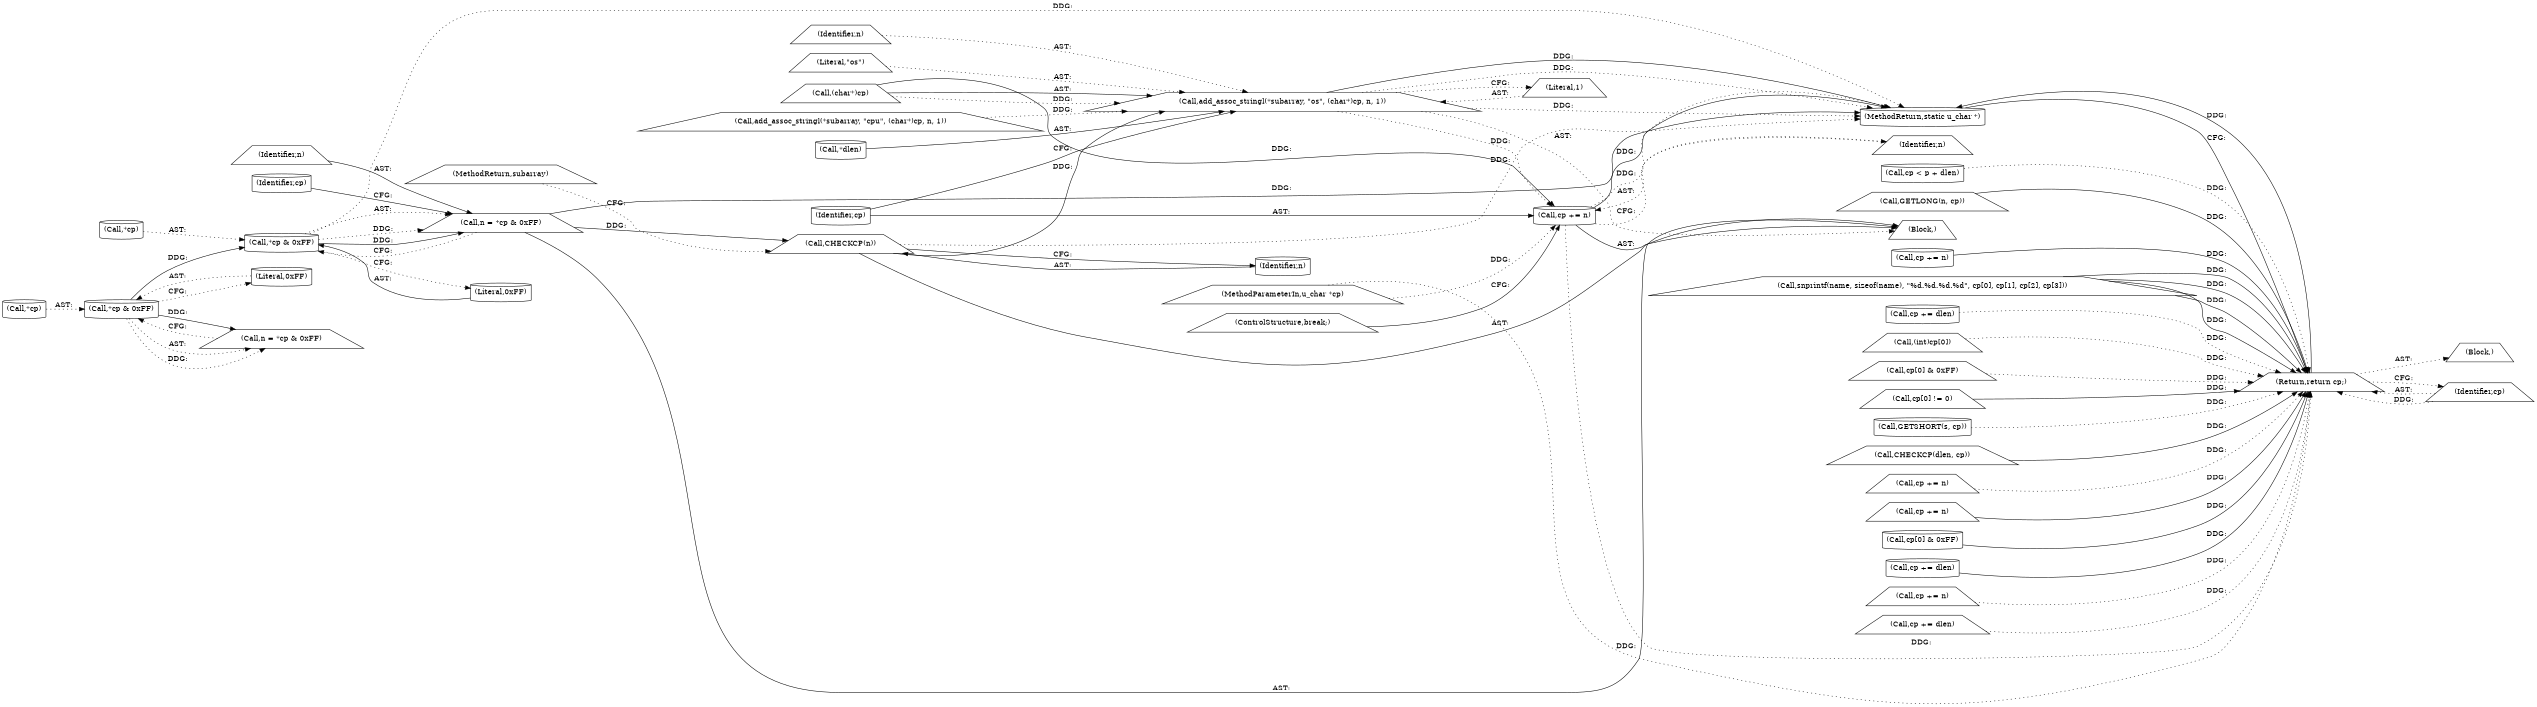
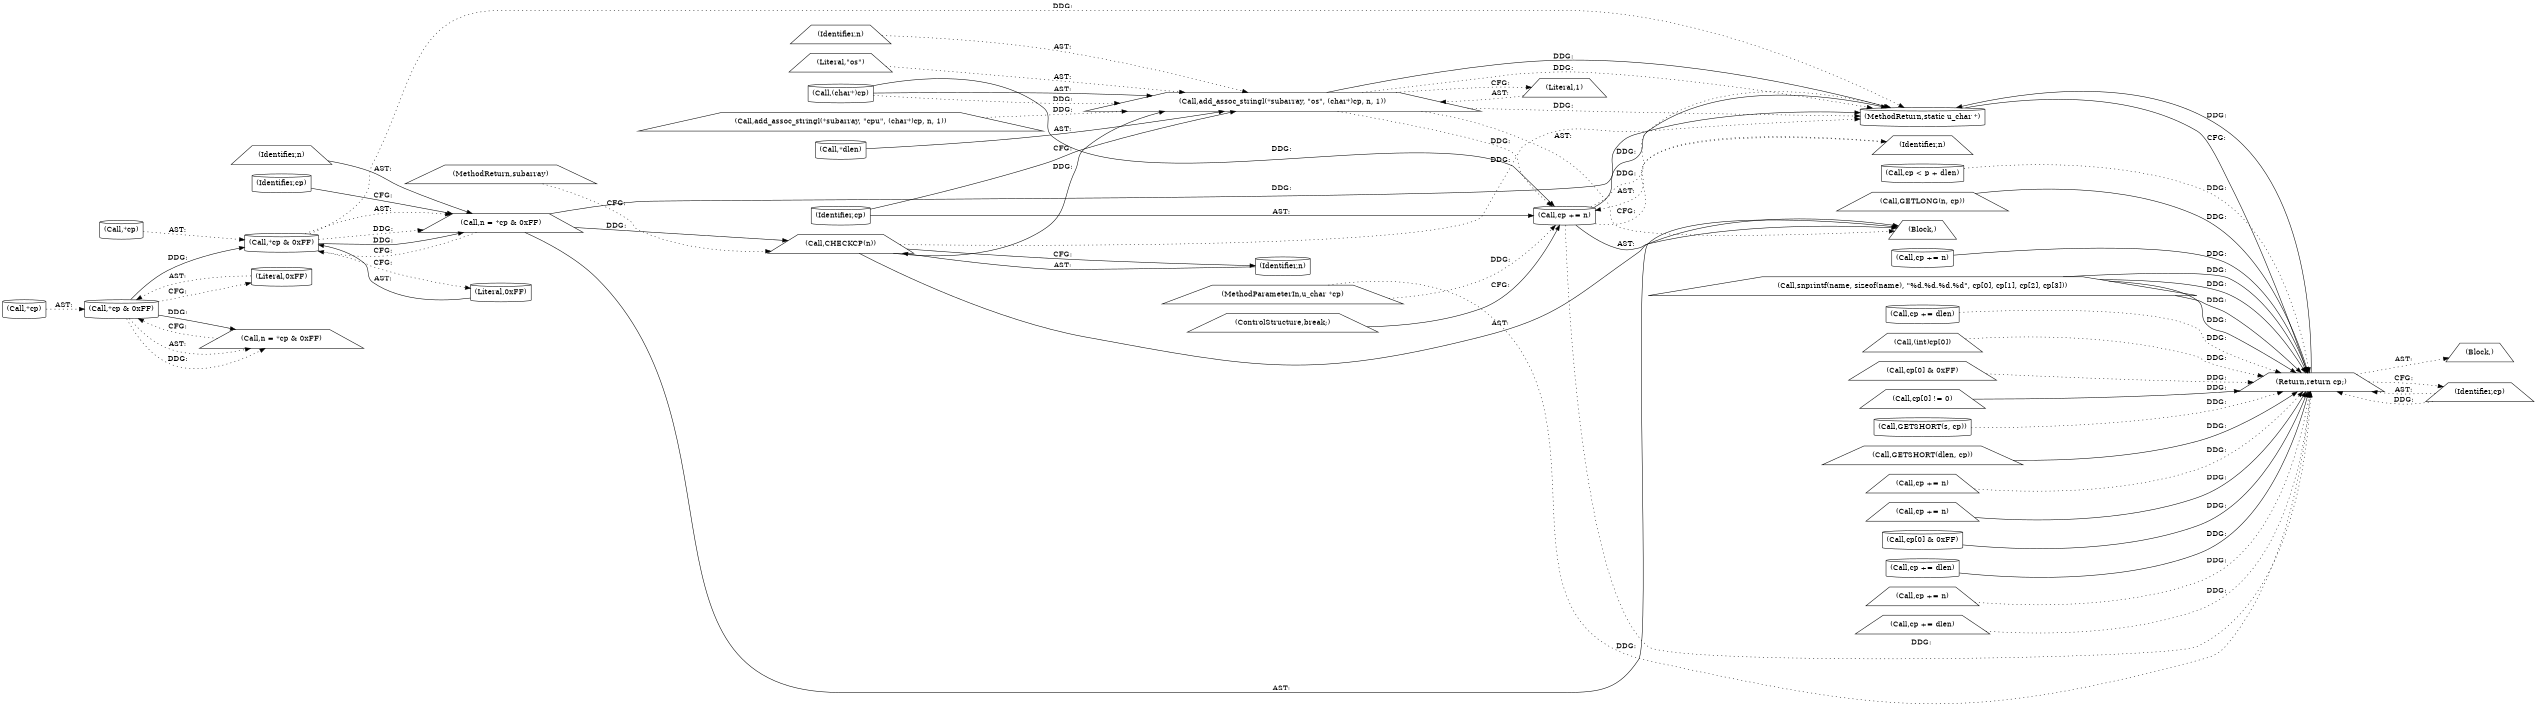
(841, 93) -> (841, 93)
(1923, 455) -> (1923, 455)
